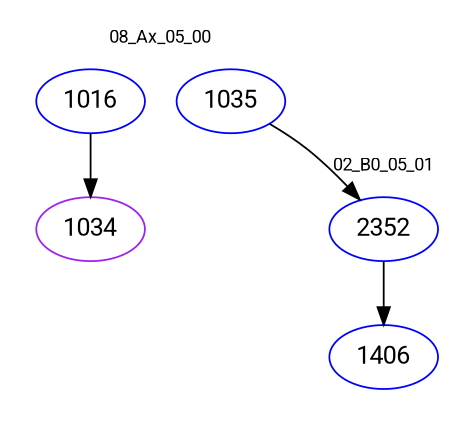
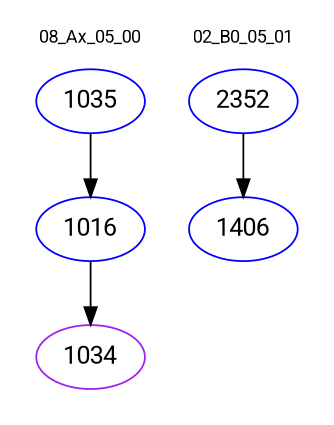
(326, 165) -> (91, 156)
